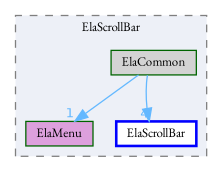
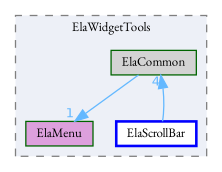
(111, 28) -> (111, 28)
(146, 92) -> (164, 105)
